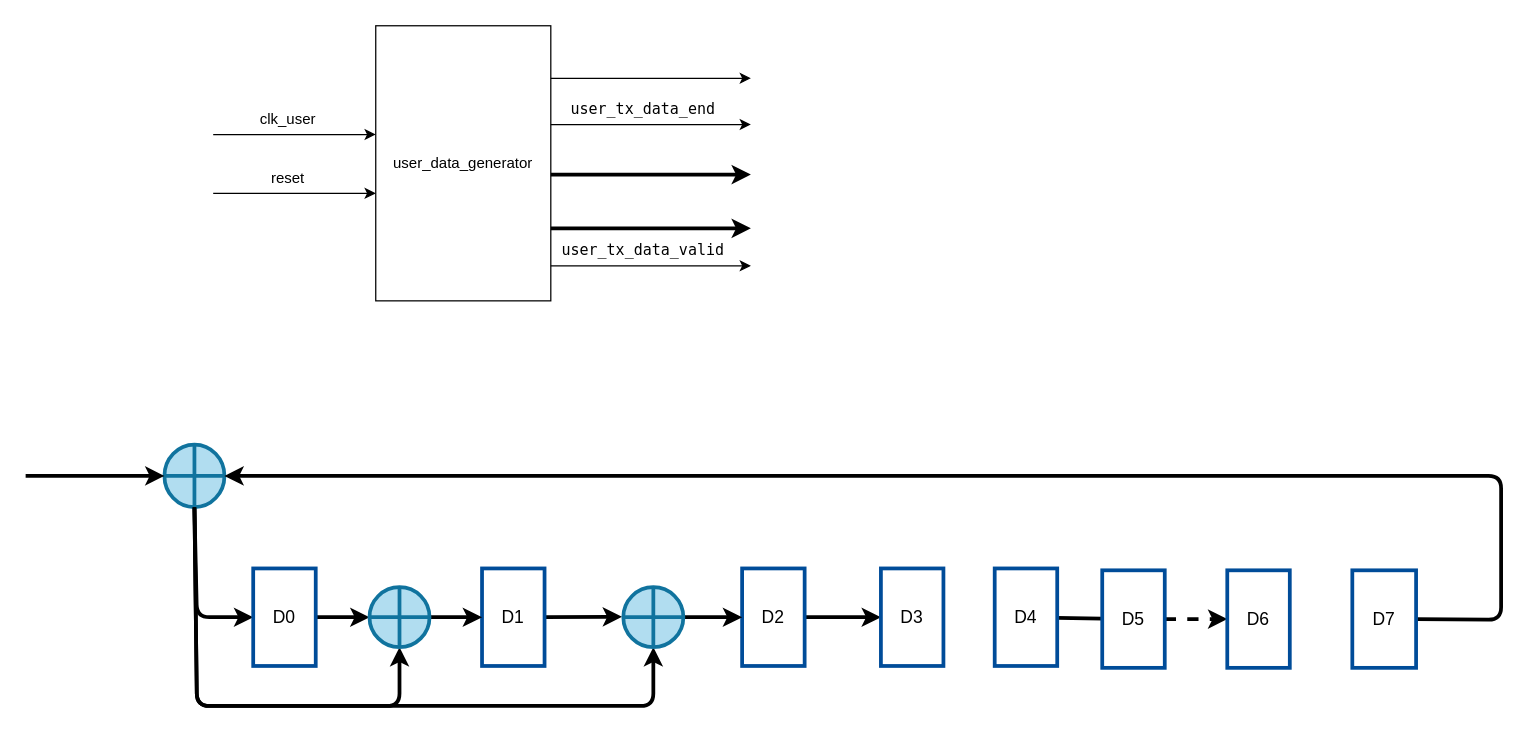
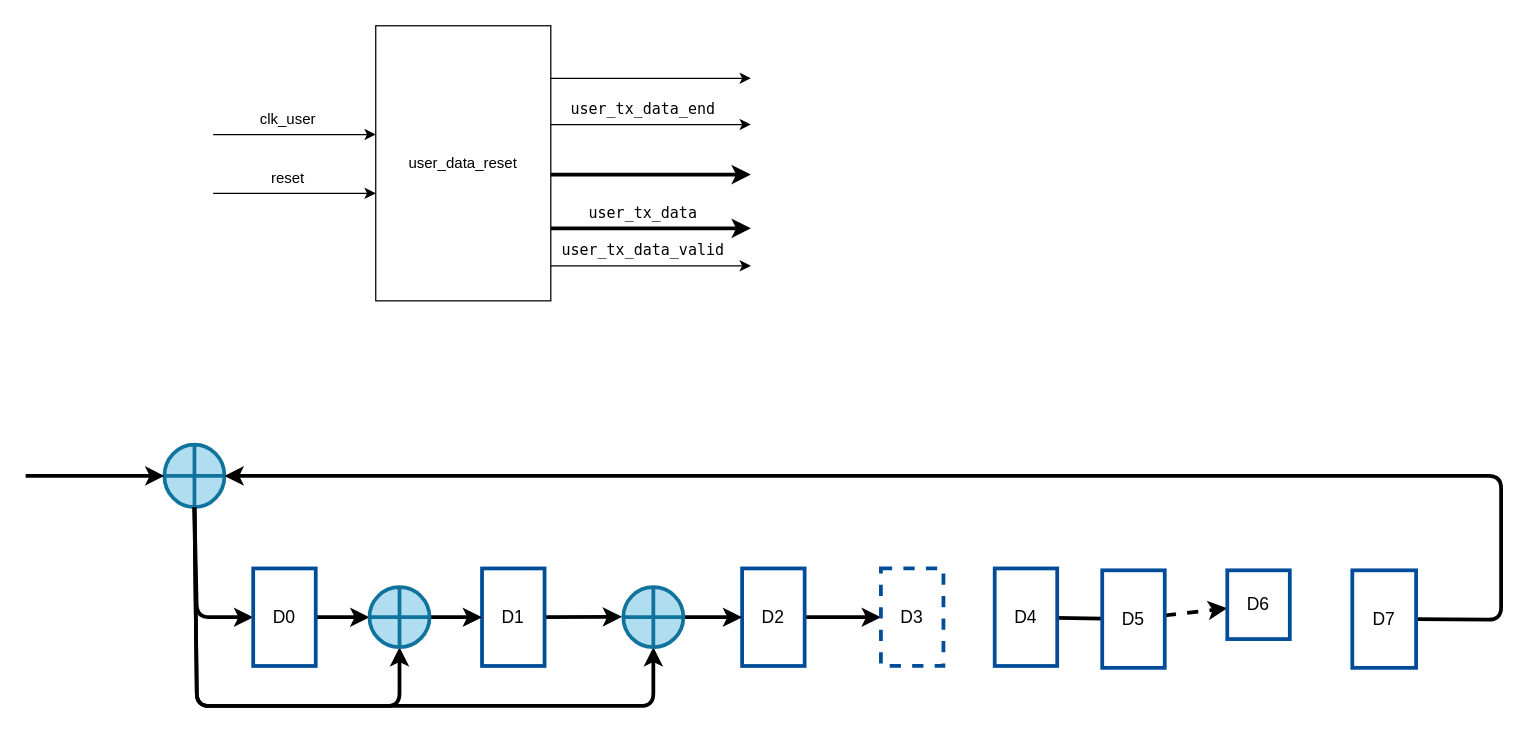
(463, 163) -> (463, 163)
none -> (643, 213)
(912, 617) -> (912, 617)
(1258, 619) -> (1258, 604)
